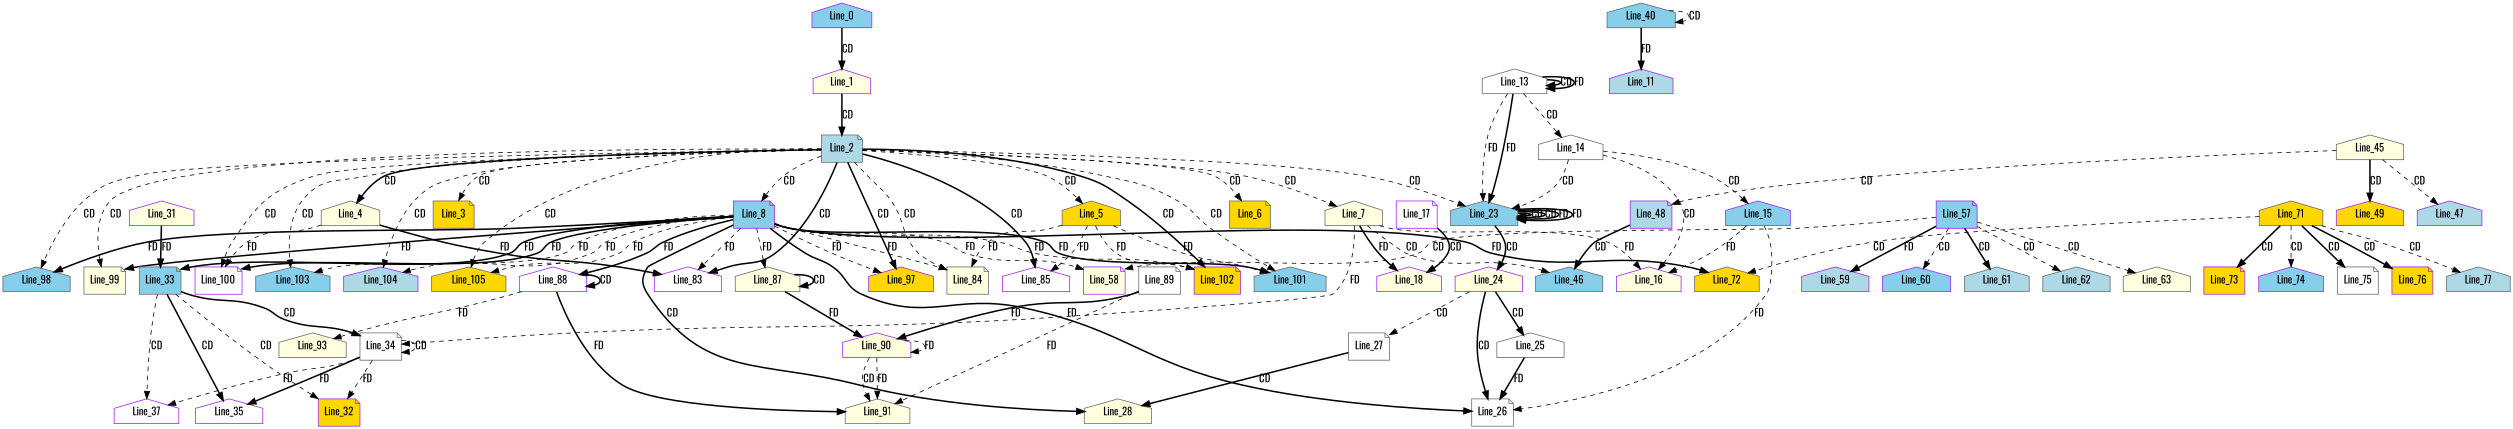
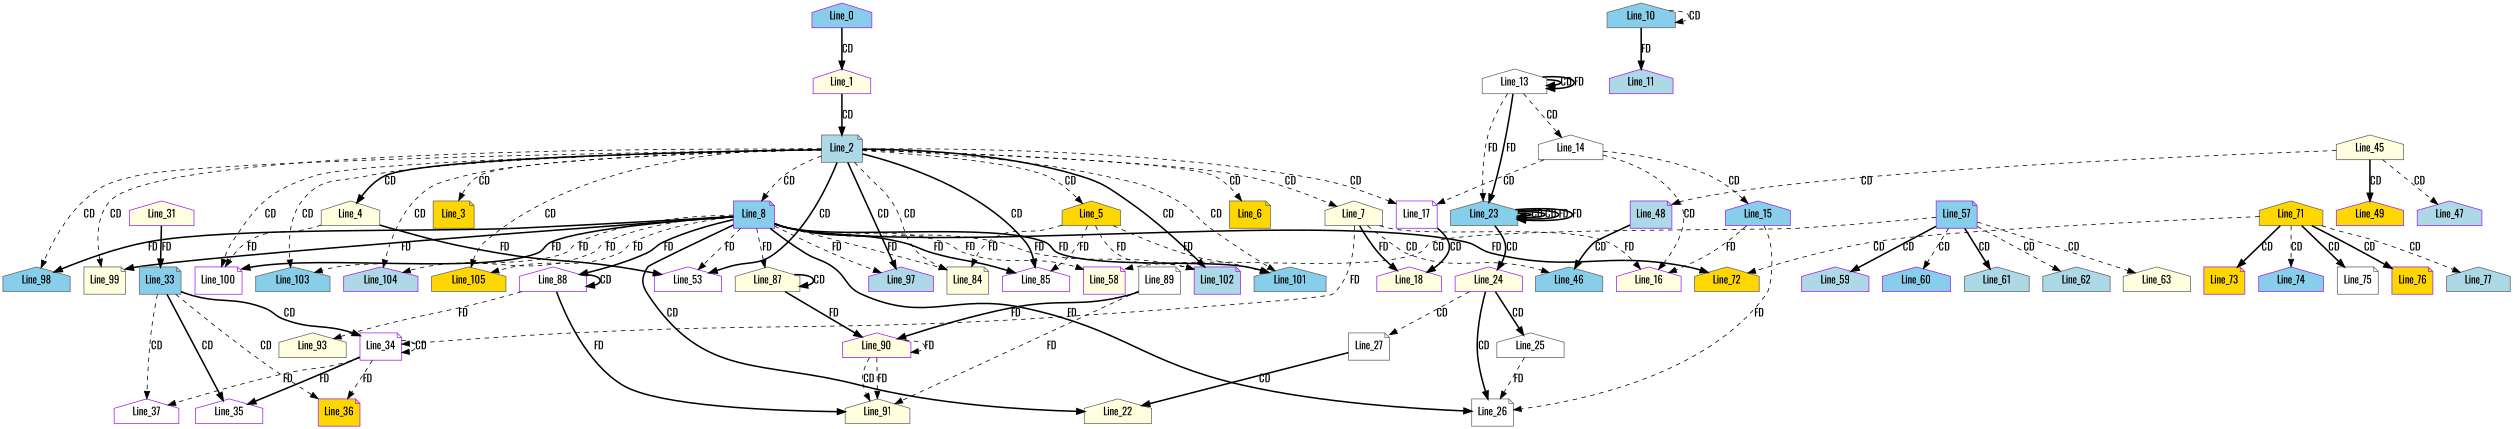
(1641, 17) -> (1641, 17)
(1163, 159) -> (1128, 157)
(1551, 190) -> (1489, 182)
(517, 248) -> (898, 241)
(1909, 248) -> (1909, 248)
(688, 281) -> (688, 281)
(901, 281) -> (901, 281)
(1217, 281) -> (1217, 281)
(381, 347) -> (381, 347)
(1514, 375) -> (1514, 375)
(339, 413) -> (339, 413)
(1118, 413) -> (1118, 413)
